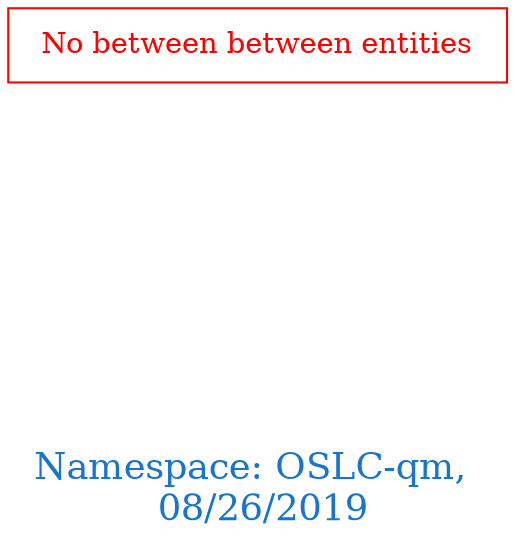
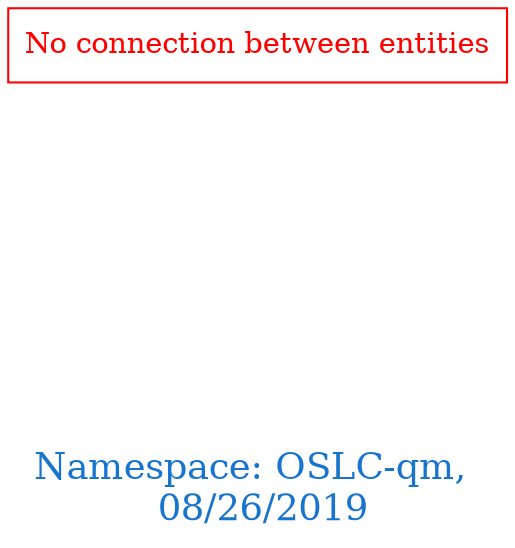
(258, 45) -> (258, 45)
